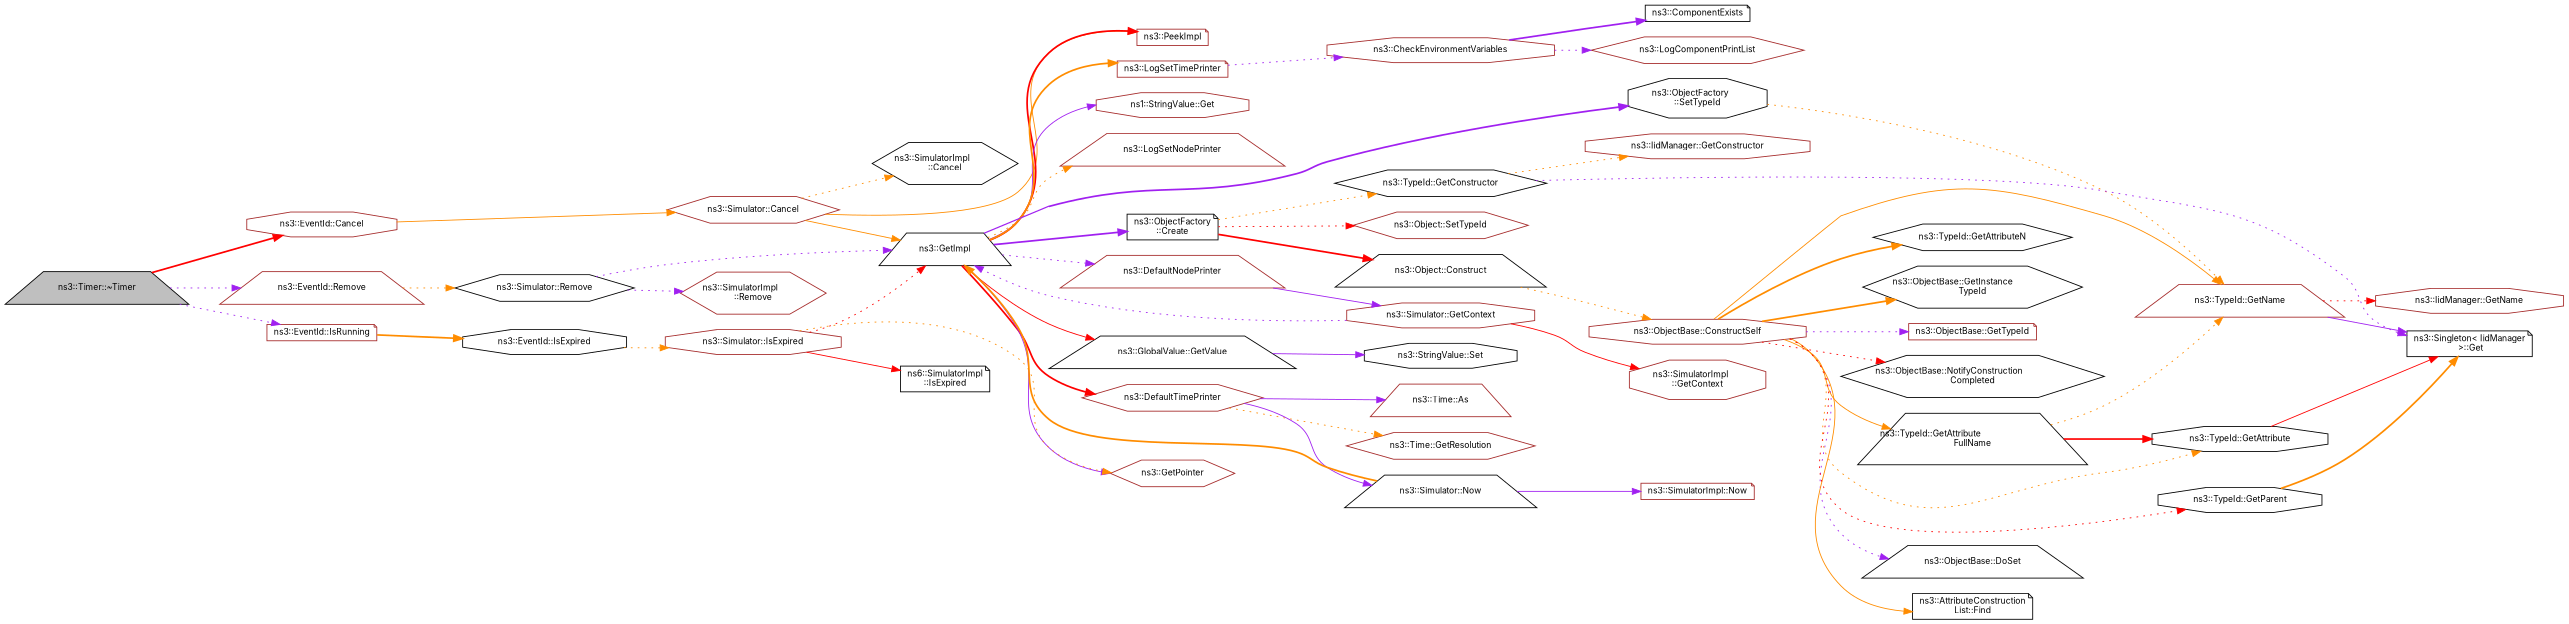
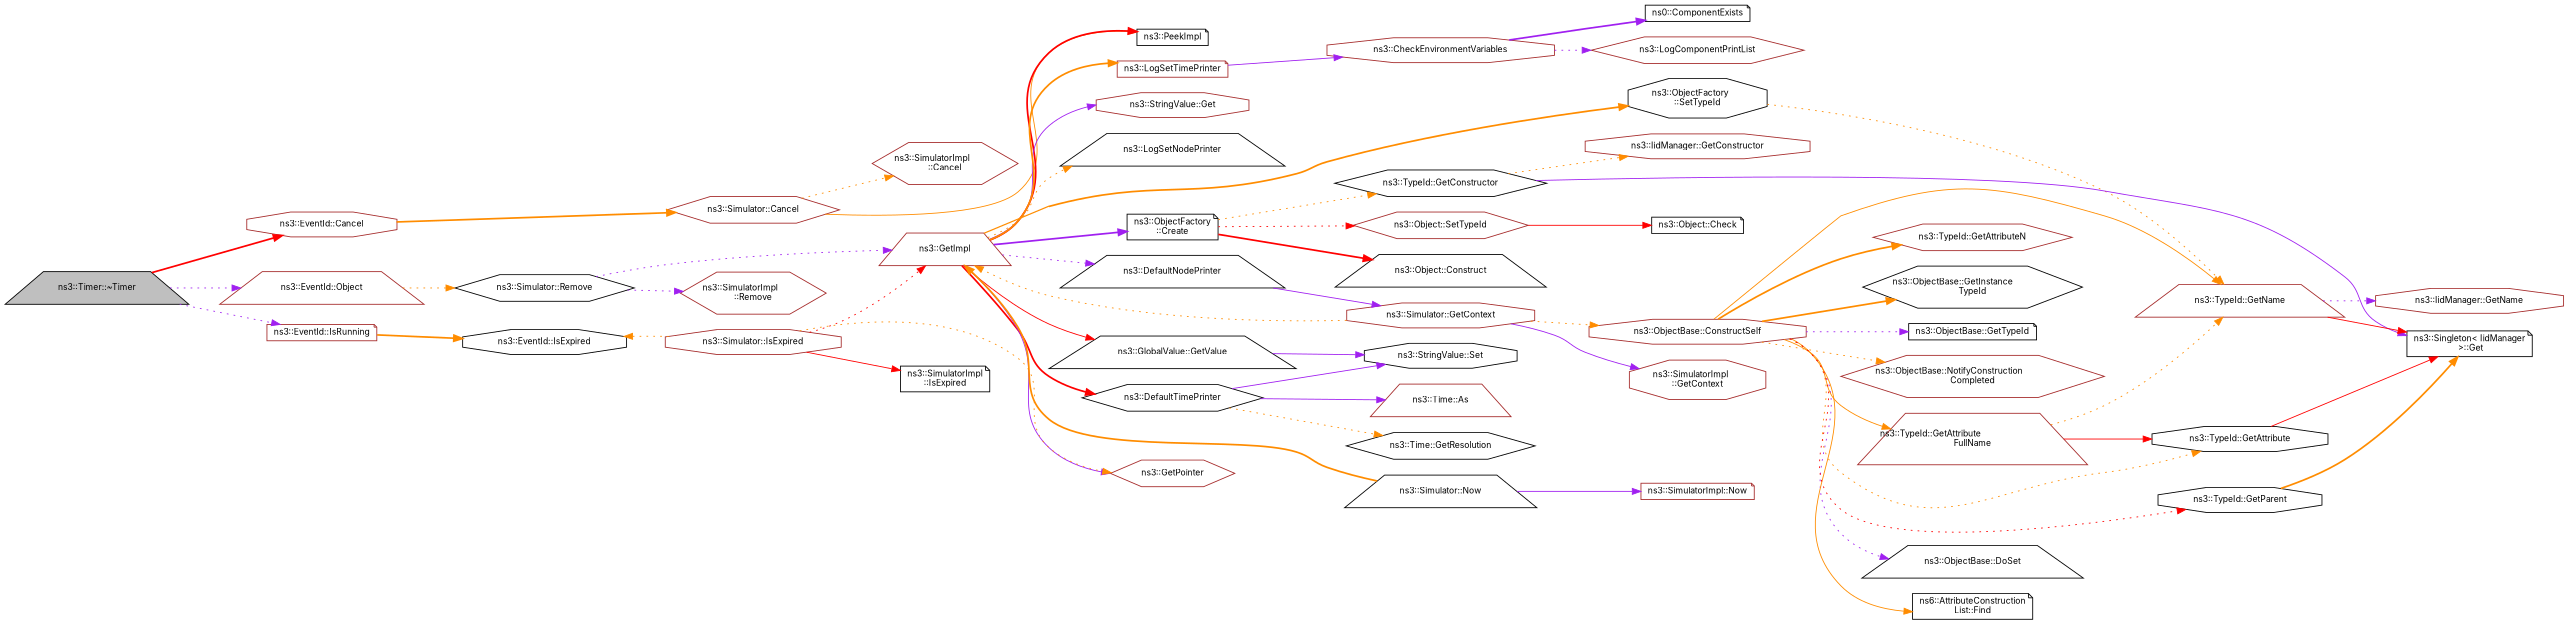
(1698, 13) -> (1698, 13)
(1173, 37) -> (1173, 37)
(1281, 61) -> (1281, 61)
(1173, 105) -> (1173, 105)
(1173, 150) -> (1173, 150)
(945, 164) -> (945, 164)
(1301, 172) -> (1301, 172)
(1990, 181) -> (1990, 181)
(532, 217) -> (532, 217)
none -> (1698, 225)
(849, 229) -> none
(1973, 237) -> (1973, 237)
(945, 249) -> (945, 249)
(1173, 272) -> (1173, 272)
(322, 288) -> (322, 288)
(1582, 301) -> (1560, 323)
(2345, 301) -> (2345, 301)
(1161, 314) -> (1161, 314)
(2363, 324) -> (2363, 324)
(1973, 332) -> (1973, 332)
(1571, 344) -> (1571, 344)
(642, 348) -> (651, 336)
(1819, 351) -> (1819, 351)
(1973, 376) -> (1973, 376)
(945, 379) -> (945, 379)
(1173, 398) -> (1173, 398)
(1309, 438) -> (1304, 377)
(1973, 439) -> (1973, 439)
(2103, 439) -> (2103, 439)
(1441, 446) -> (1441, 446)
(1973, 606) -> (1973, 606)
